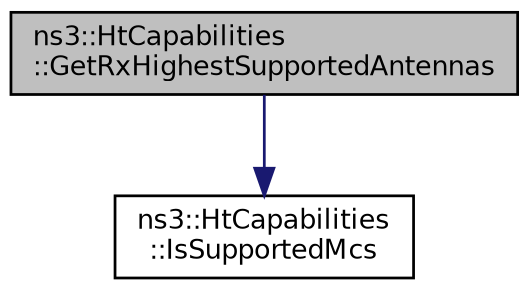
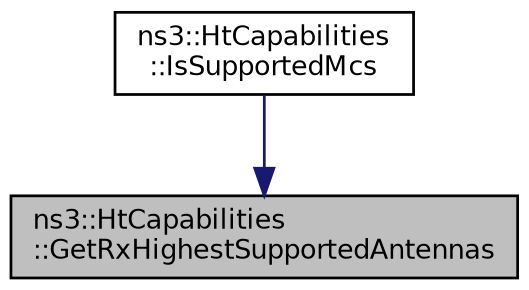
(264, 131) -> (264, 131)
